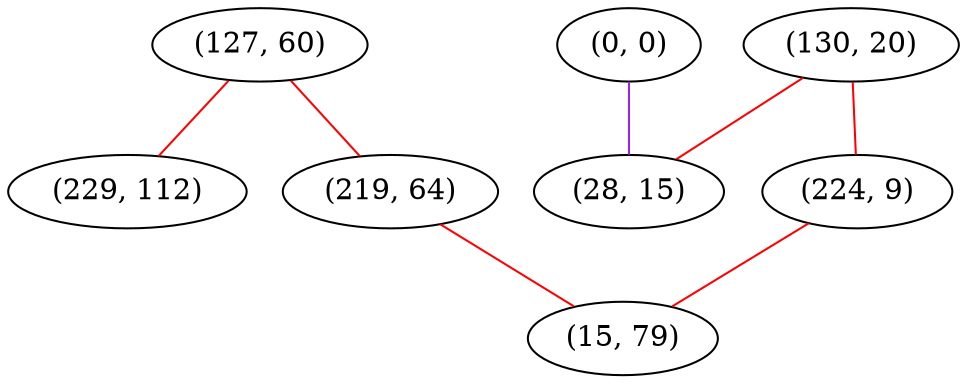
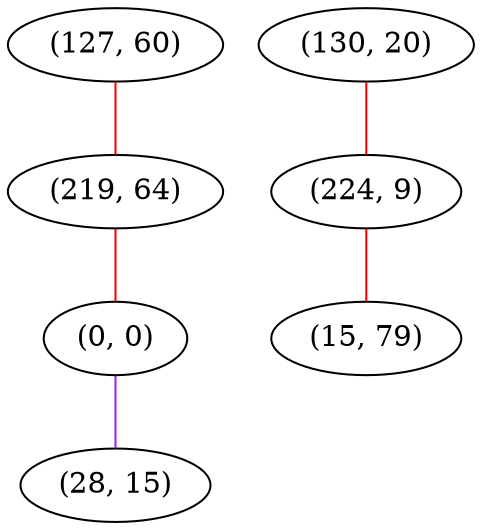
(740, 119) -> none
(127, 192) -> none
(507, 265) -> (115, 265)
